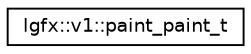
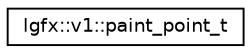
(126, 27) -> (126, 27)
